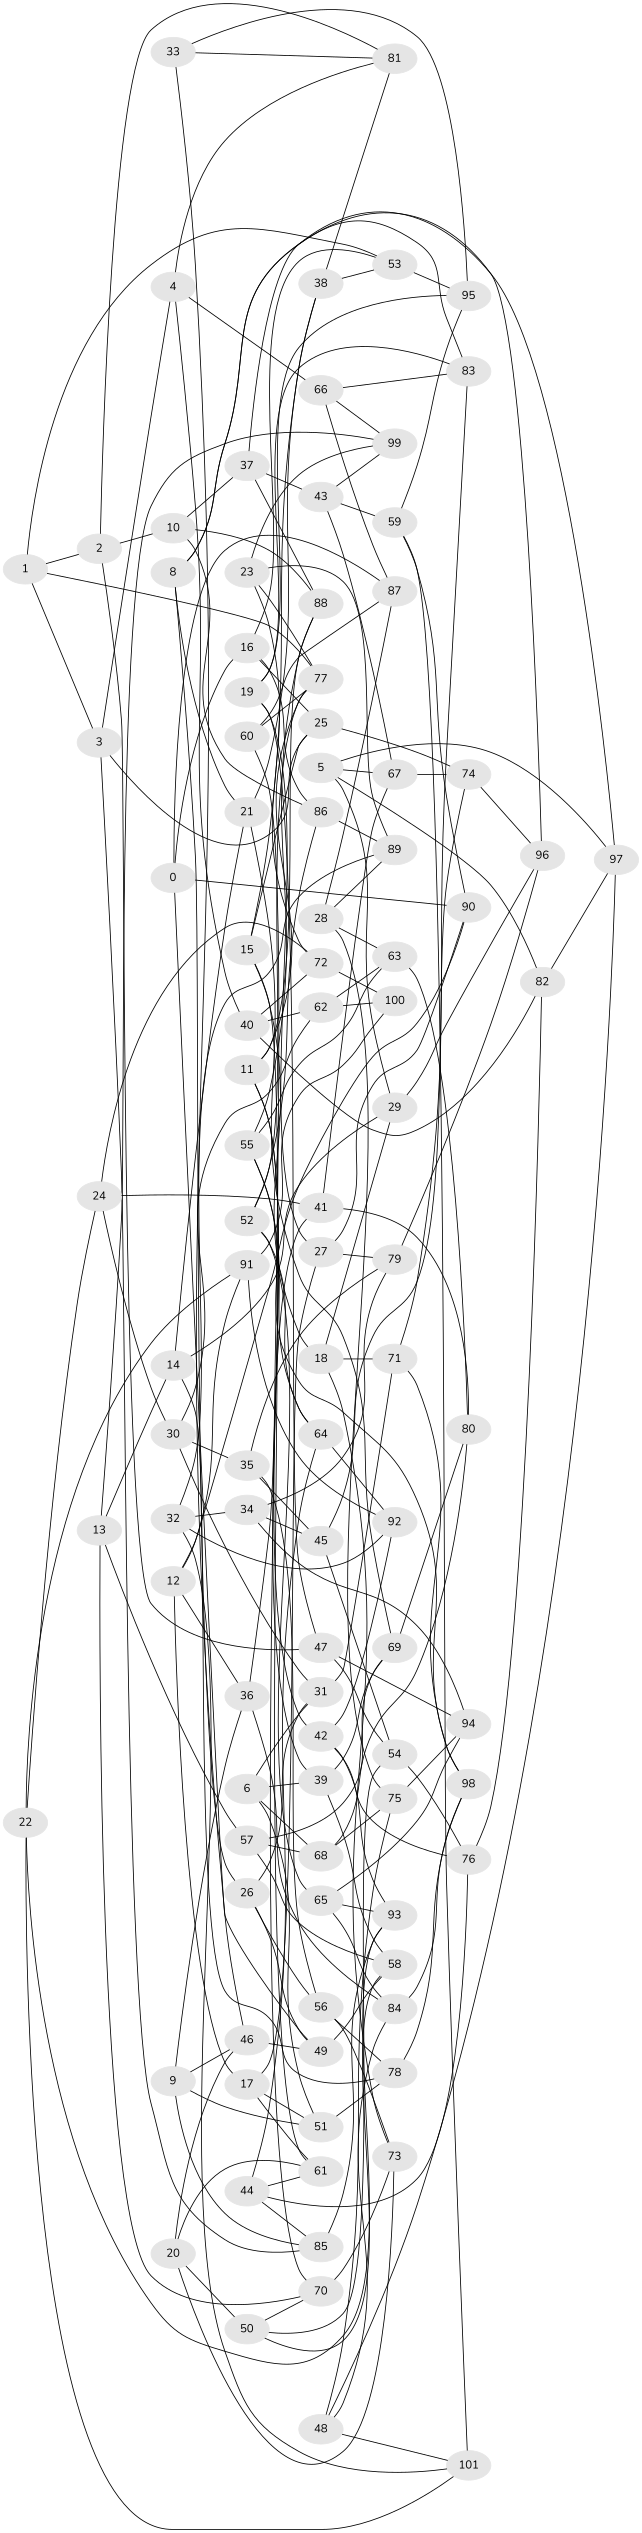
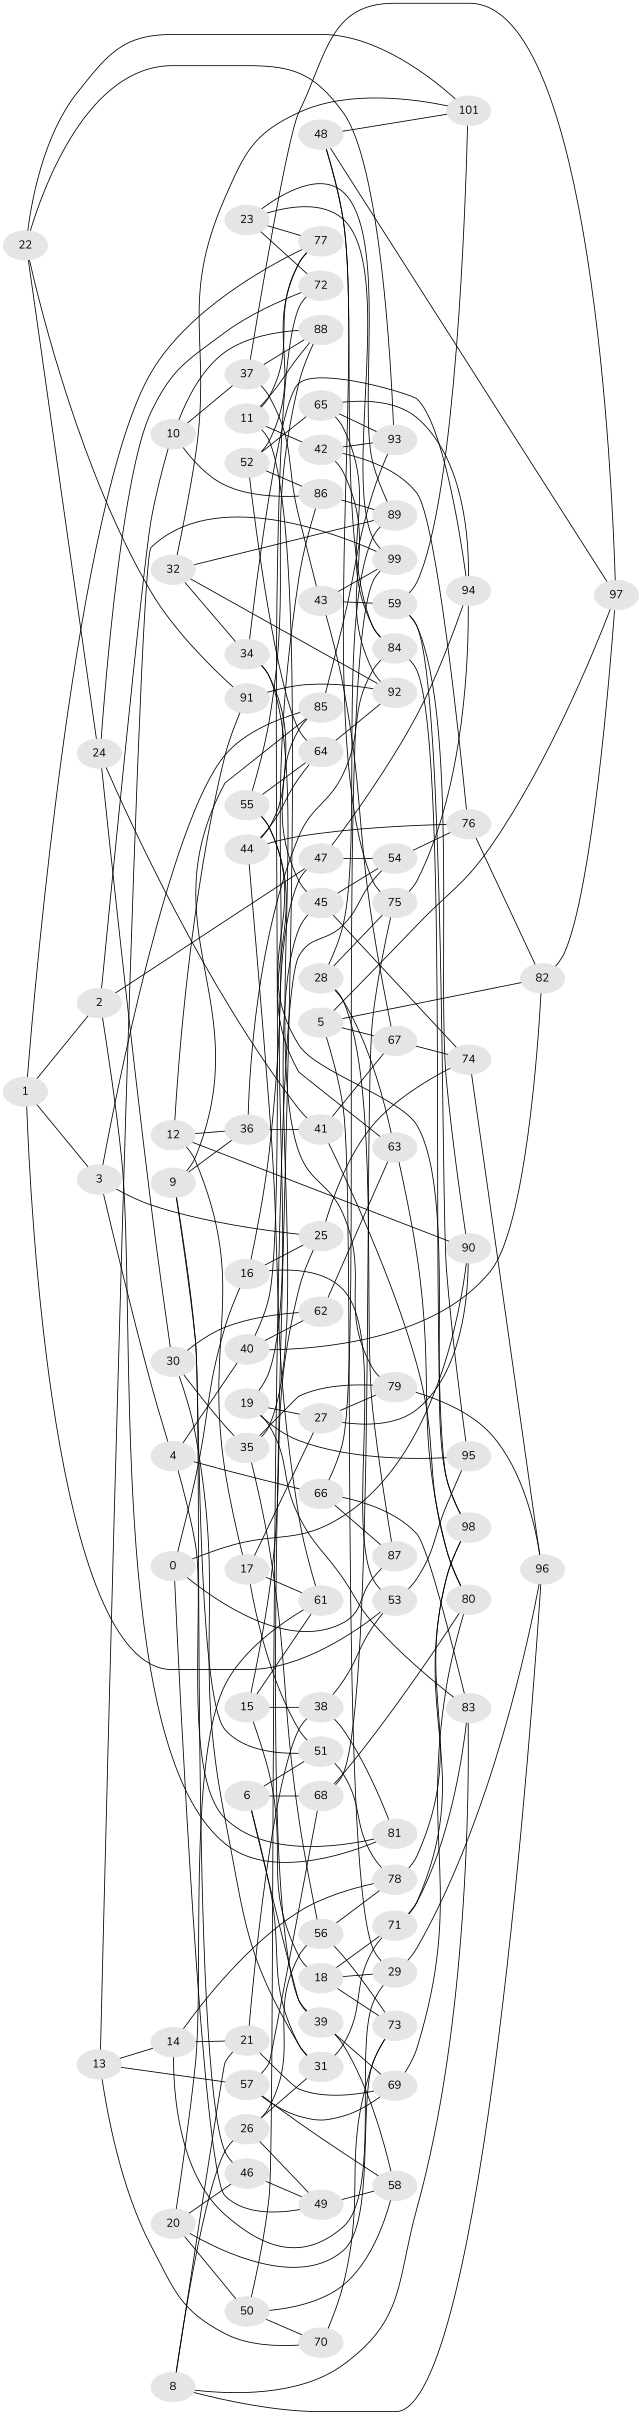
(173, 52) -> none
(247, 737) -> none
(395, 1001) -> none
